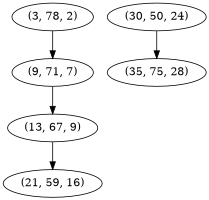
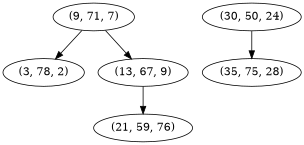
(53, 41) -> (71, 42)
(53, 183) -> (143, 128)
